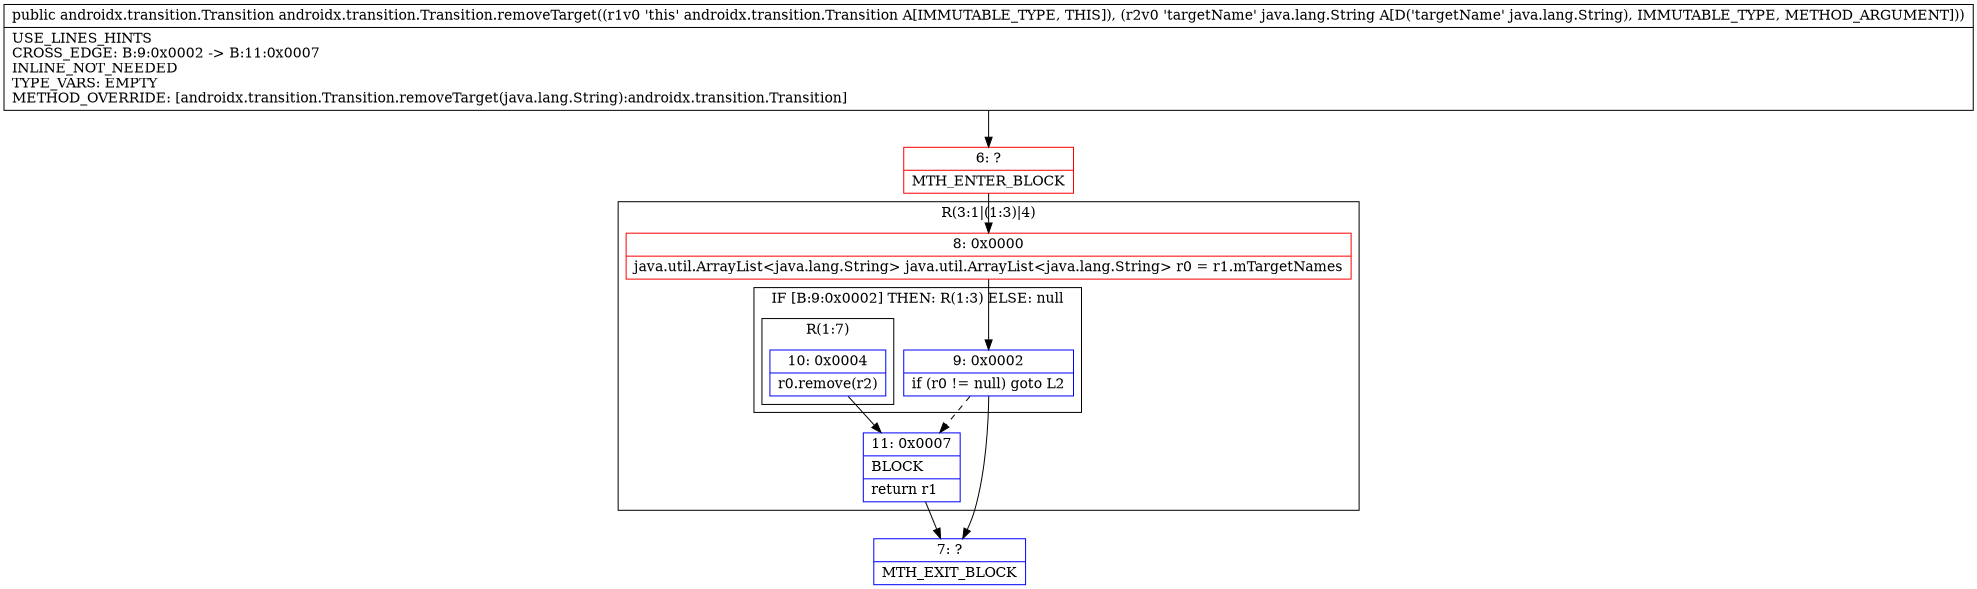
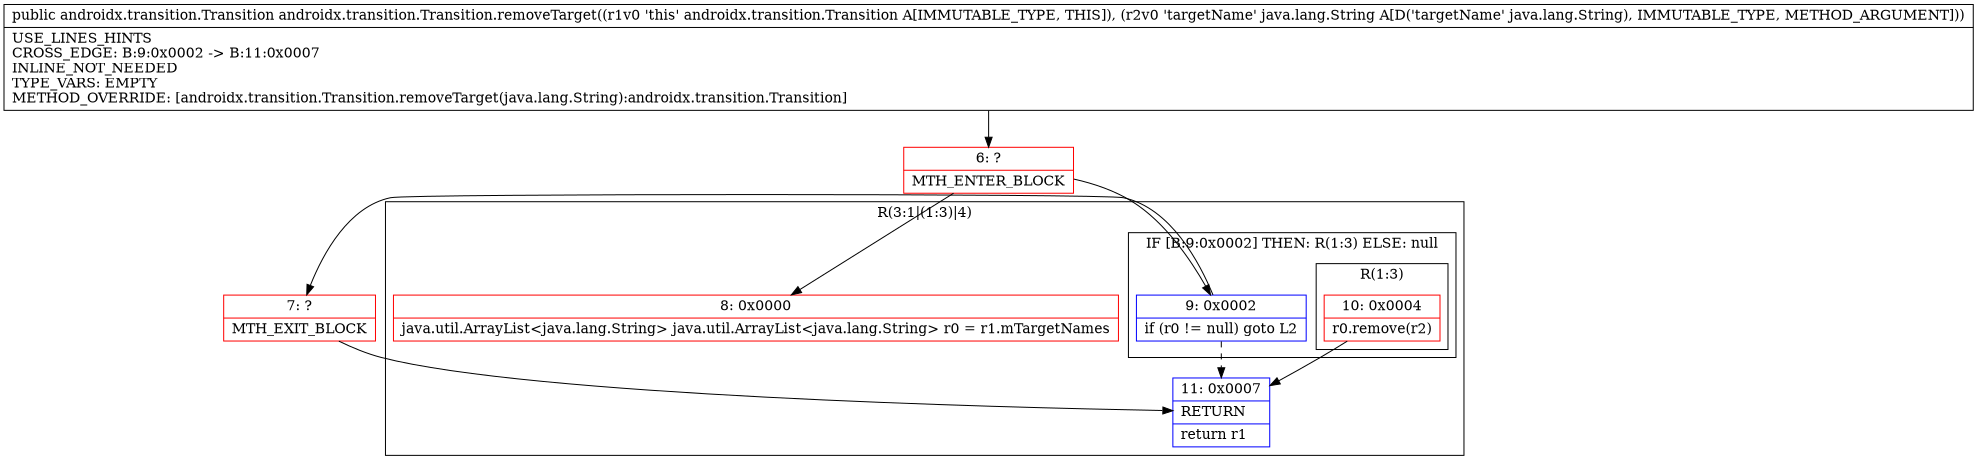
(989, 310) -> (1162, 226)
(828, 330) -> (1382, 275)
(828, 373) -> (1382, 318)
(897, 467) -> (1213, 412)
(932, 517) -> (748, 396)
(950, 562) -> (300, 318)
